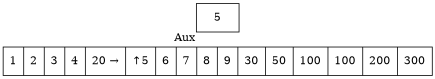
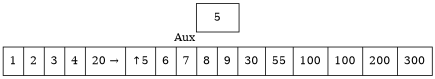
(279, 61) -> (279, 61)
